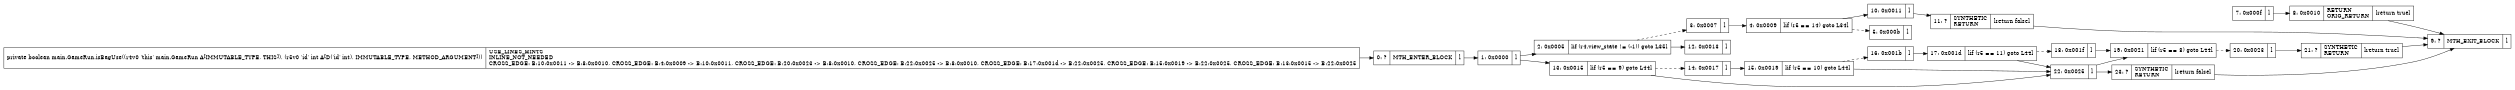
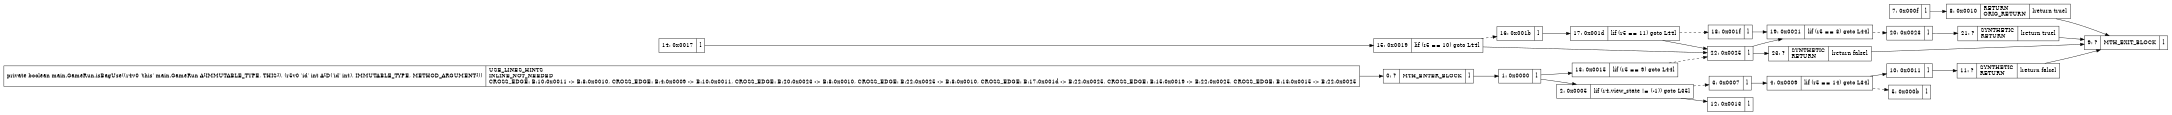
(1668, 68) -> none
(1849, 87) -> (1686, 60)
